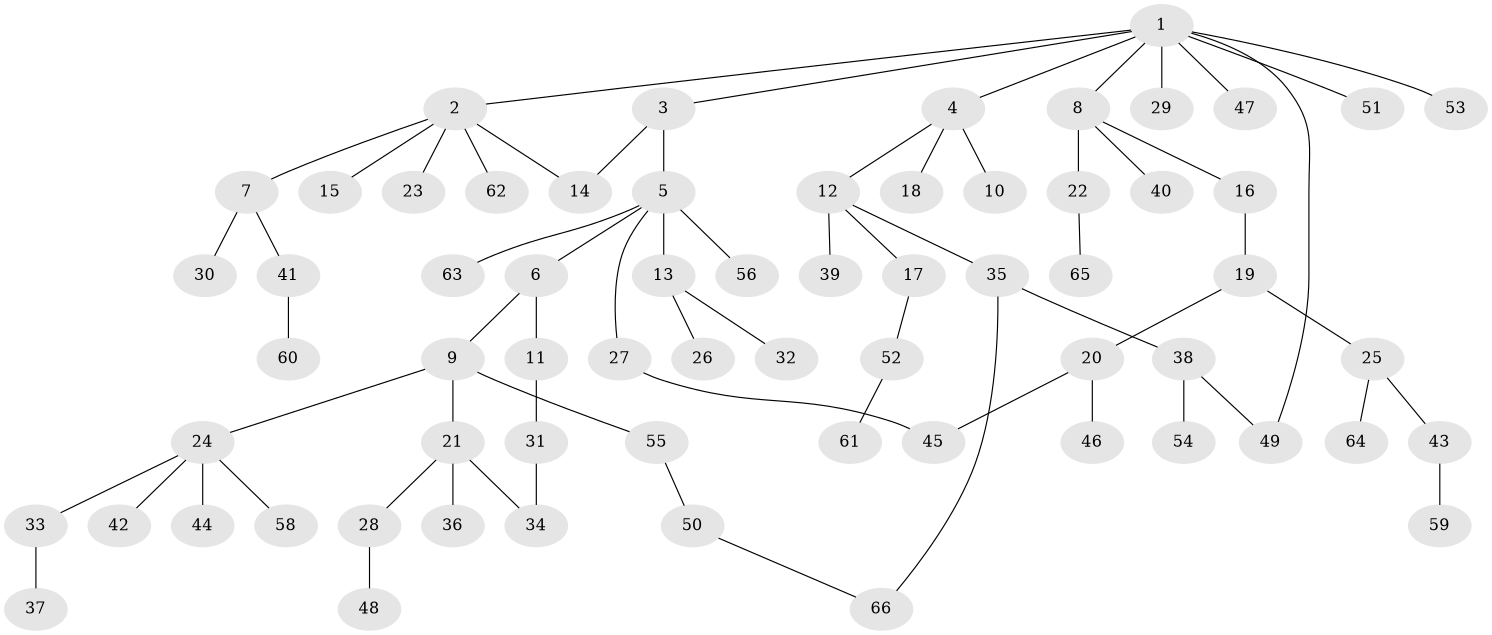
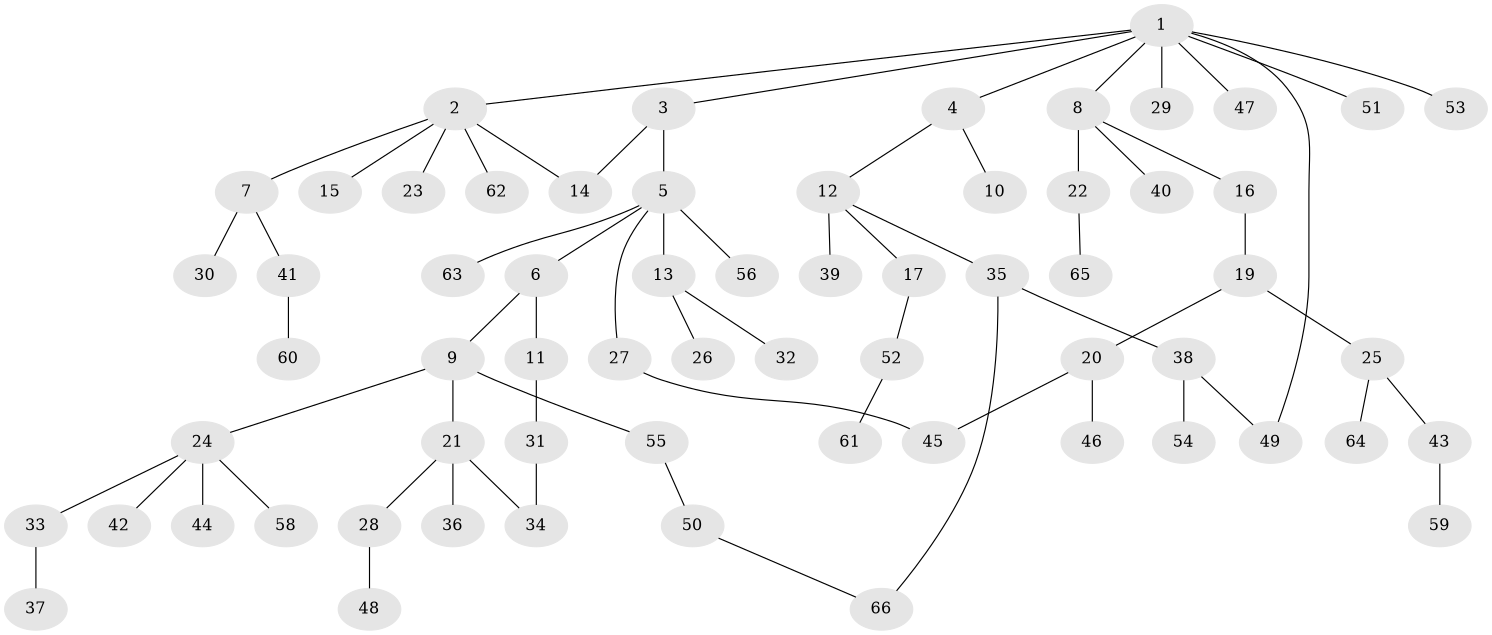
(912, 192) -> none
